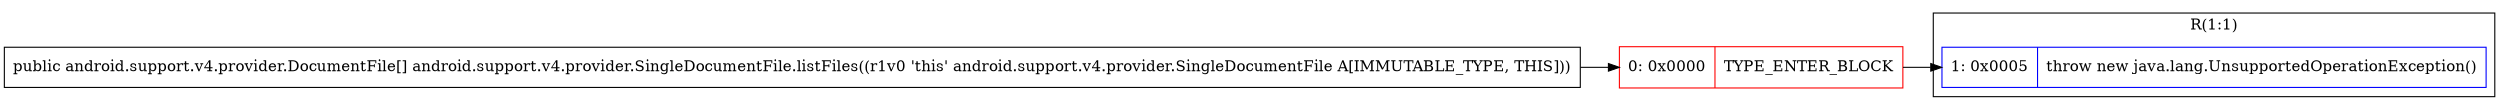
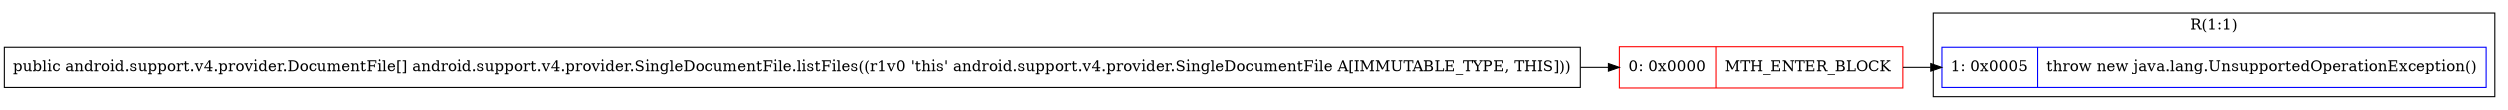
(1809, 67) -> (1808, 67)
